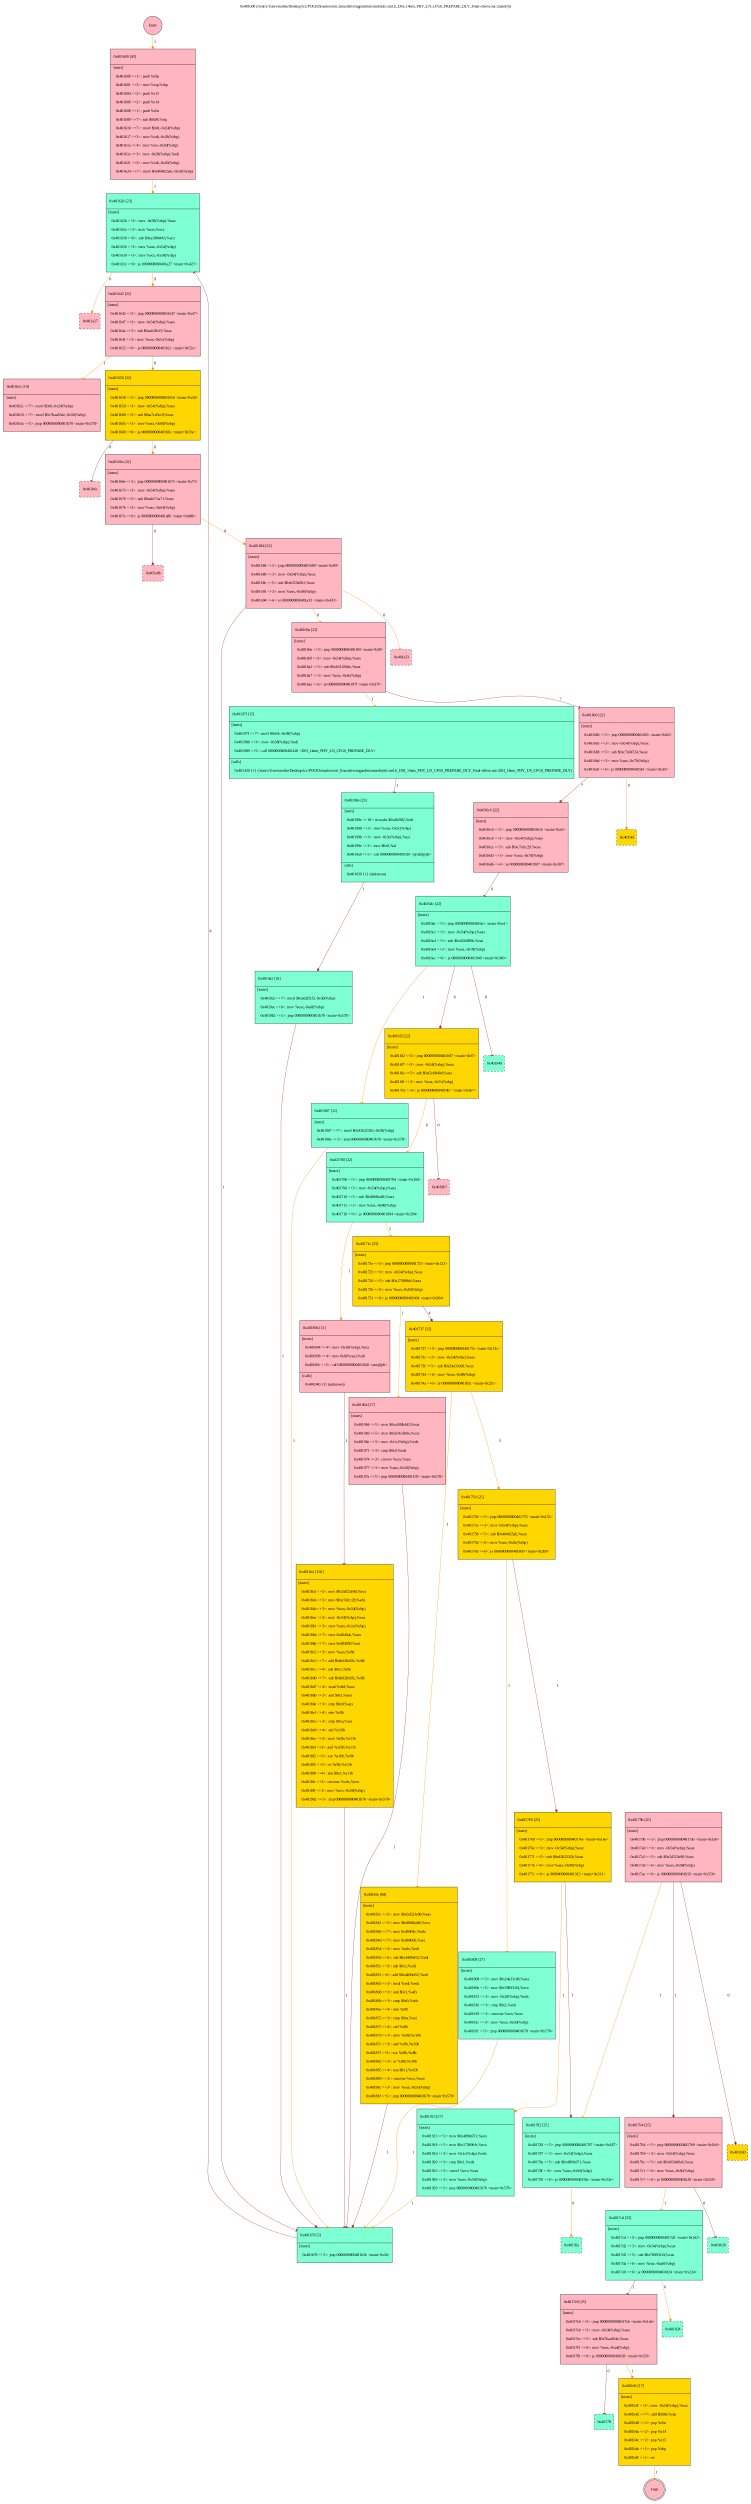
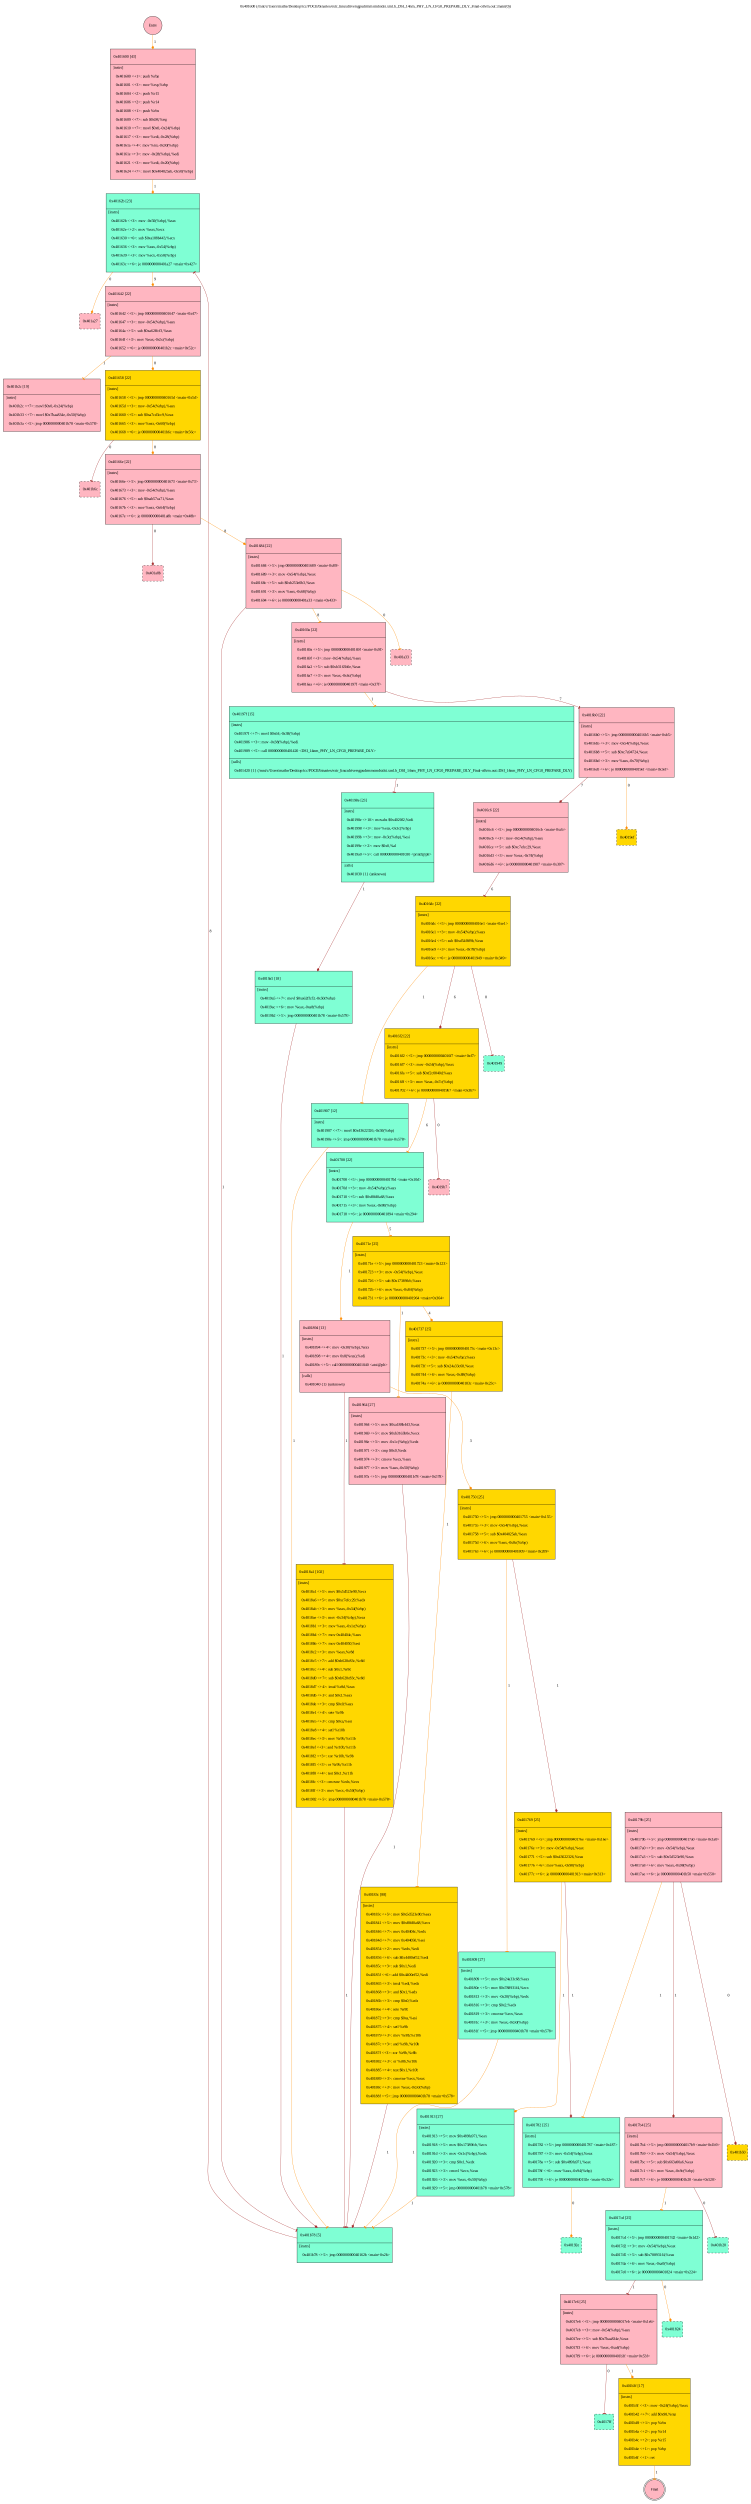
(463, 931) -> (463, 931)
(427, 1312) -> (427, 1312)
(486, 1438) -> (459, 1411)
